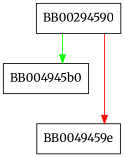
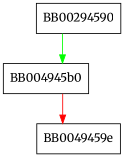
(105, 74) -> (63, 104)
